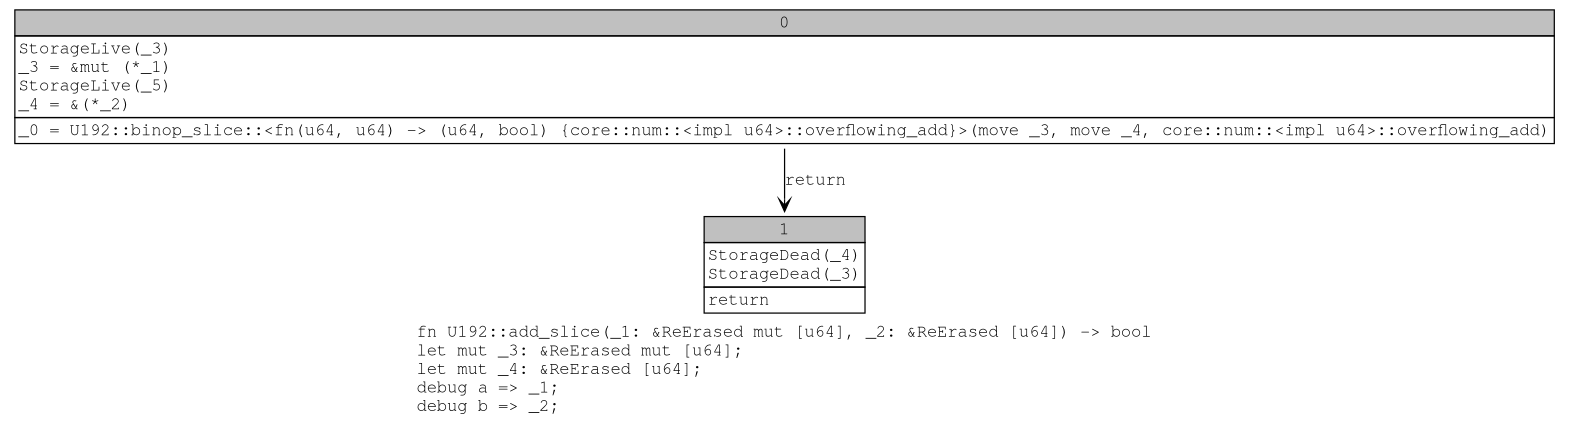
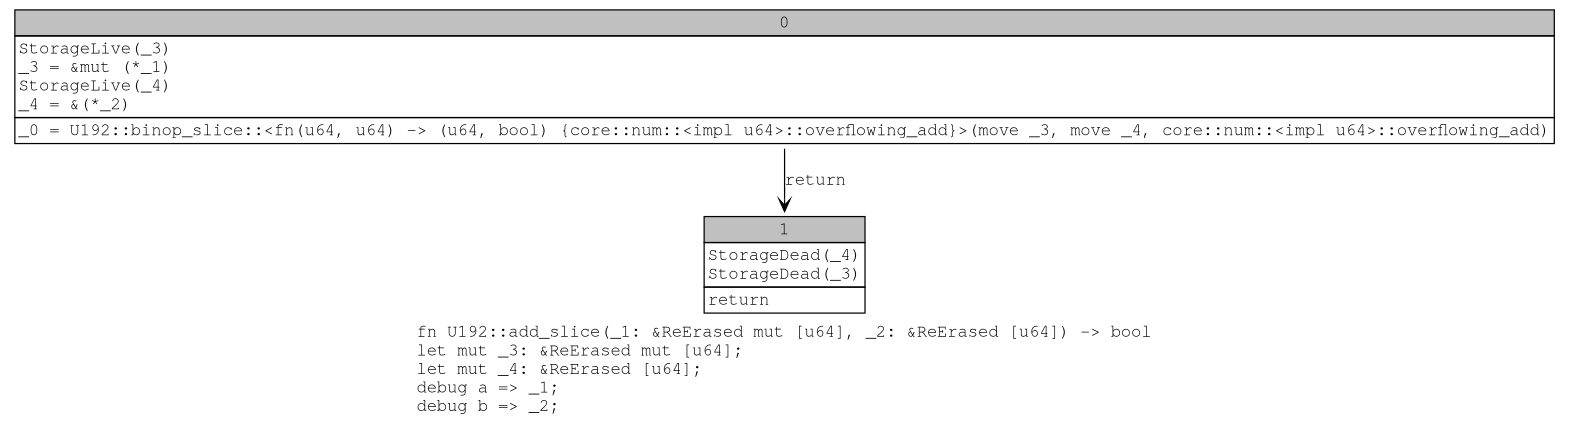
(95, 85) -> (95, 85)
